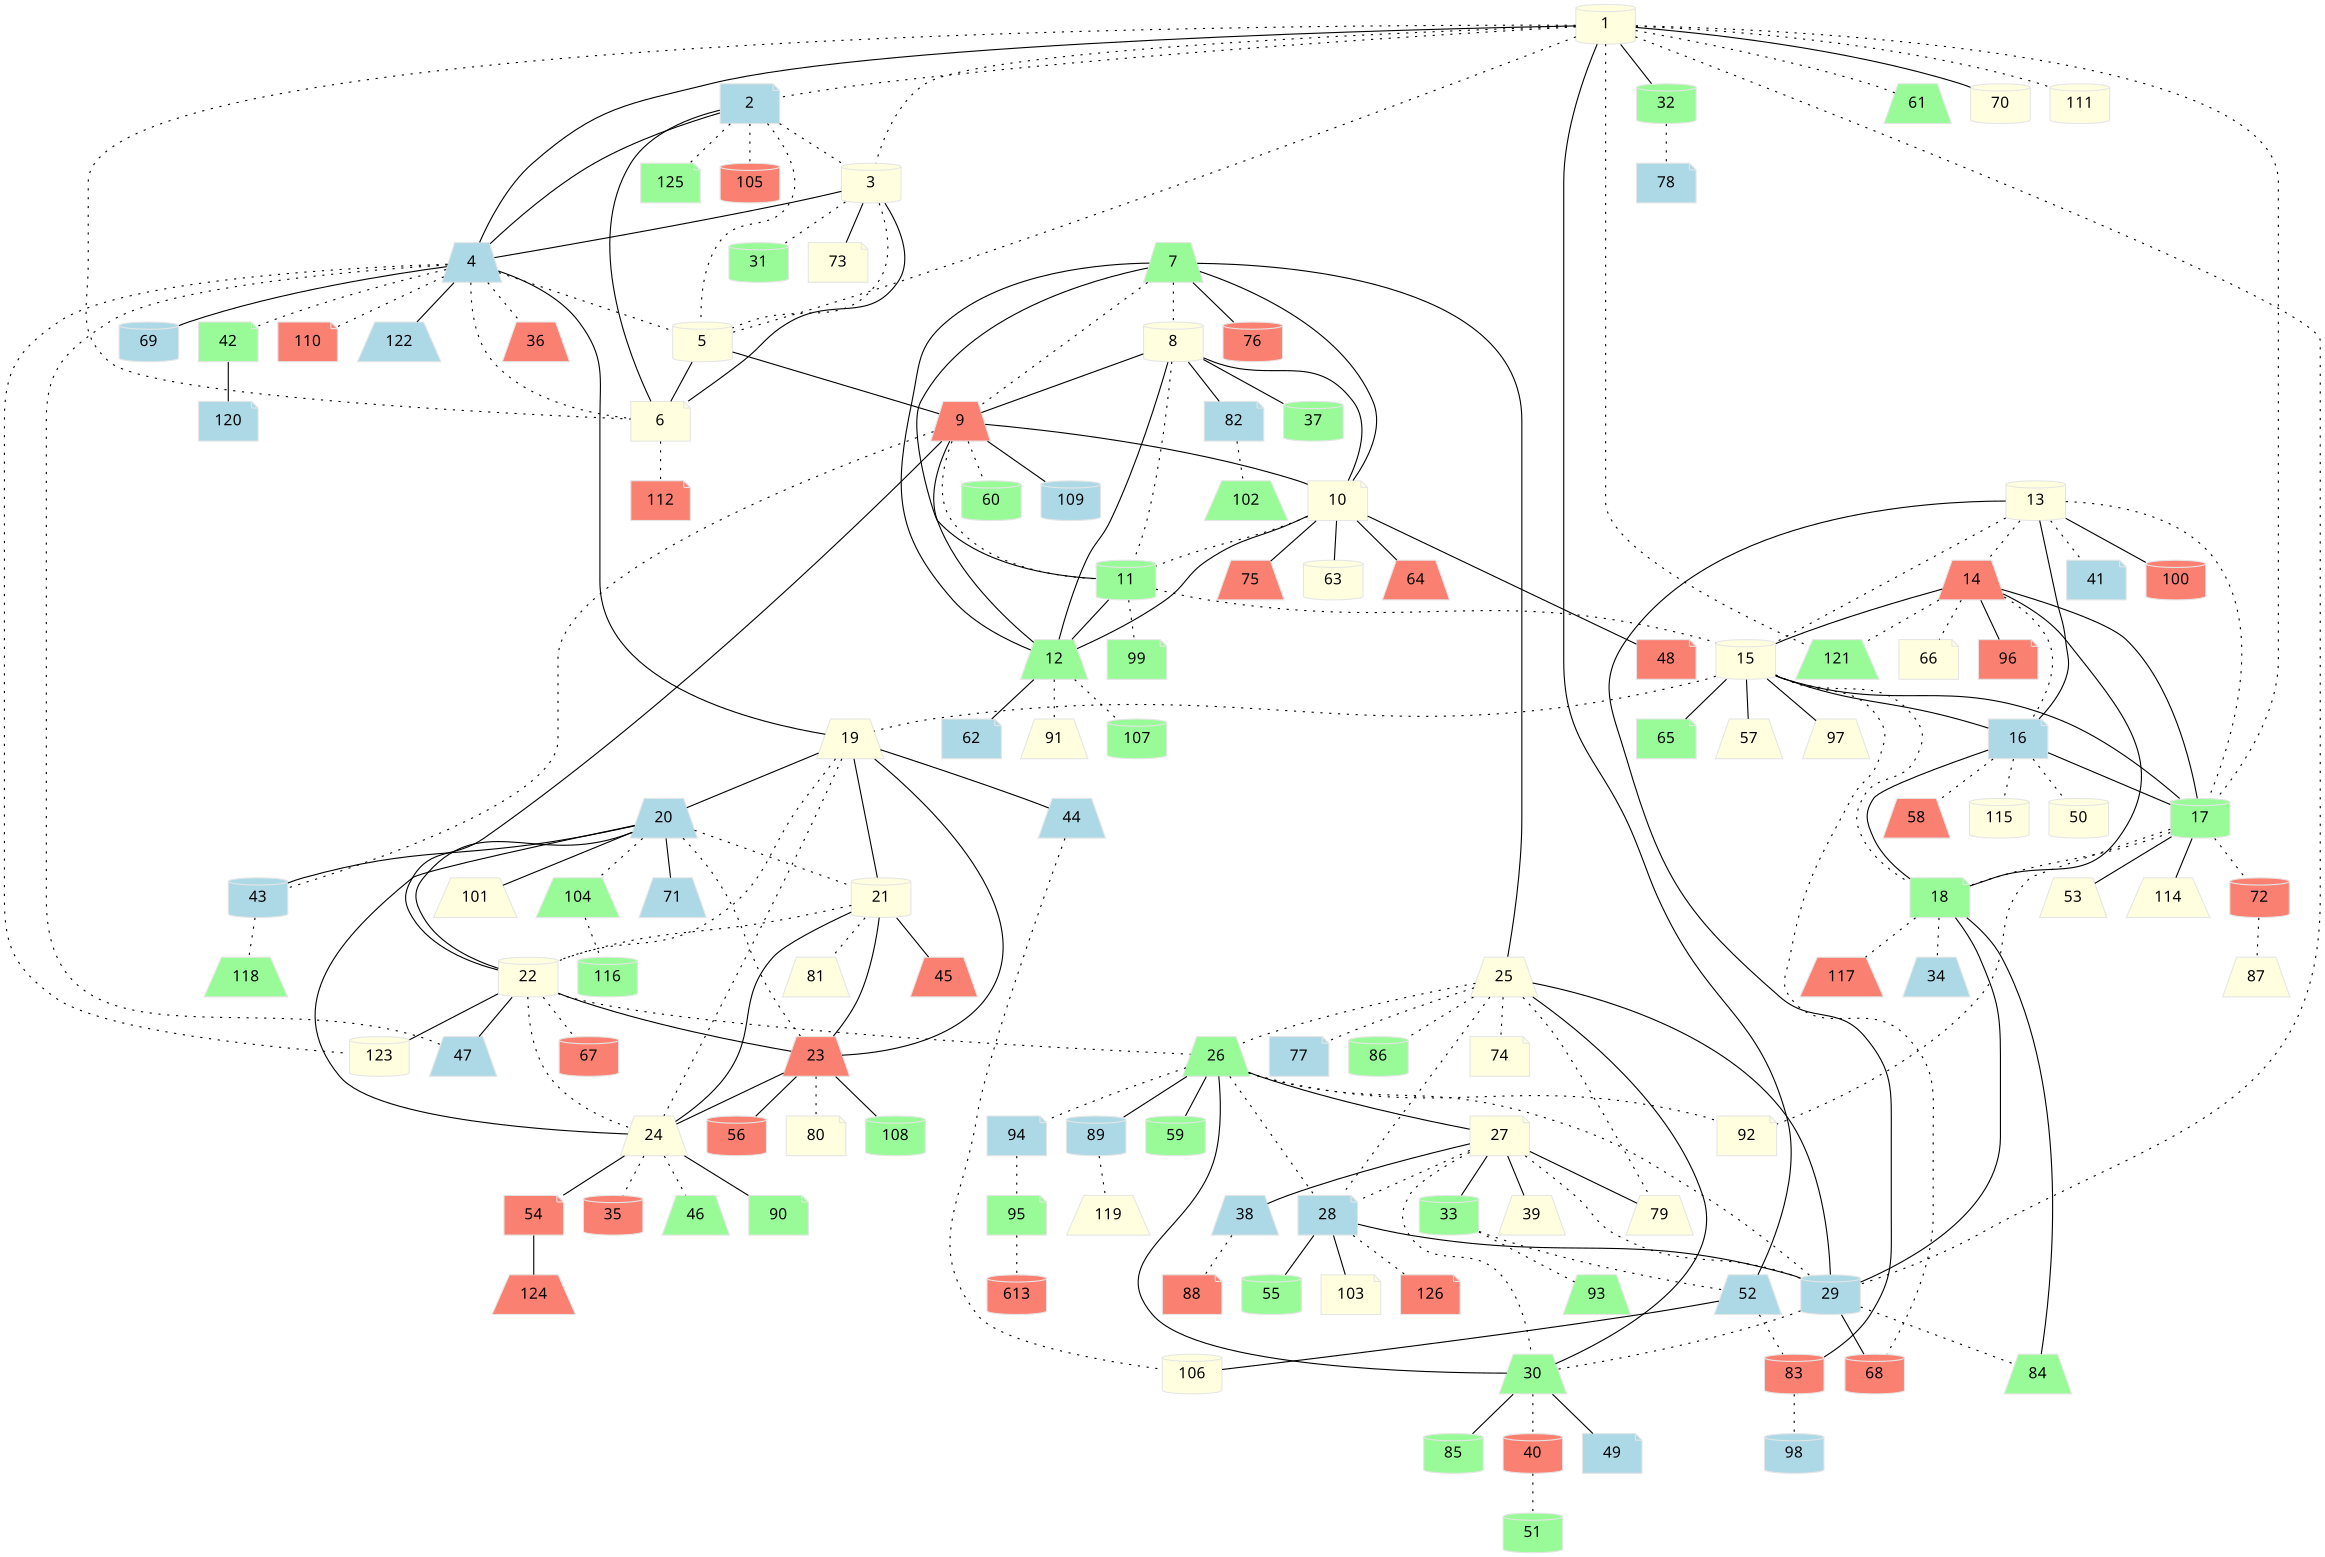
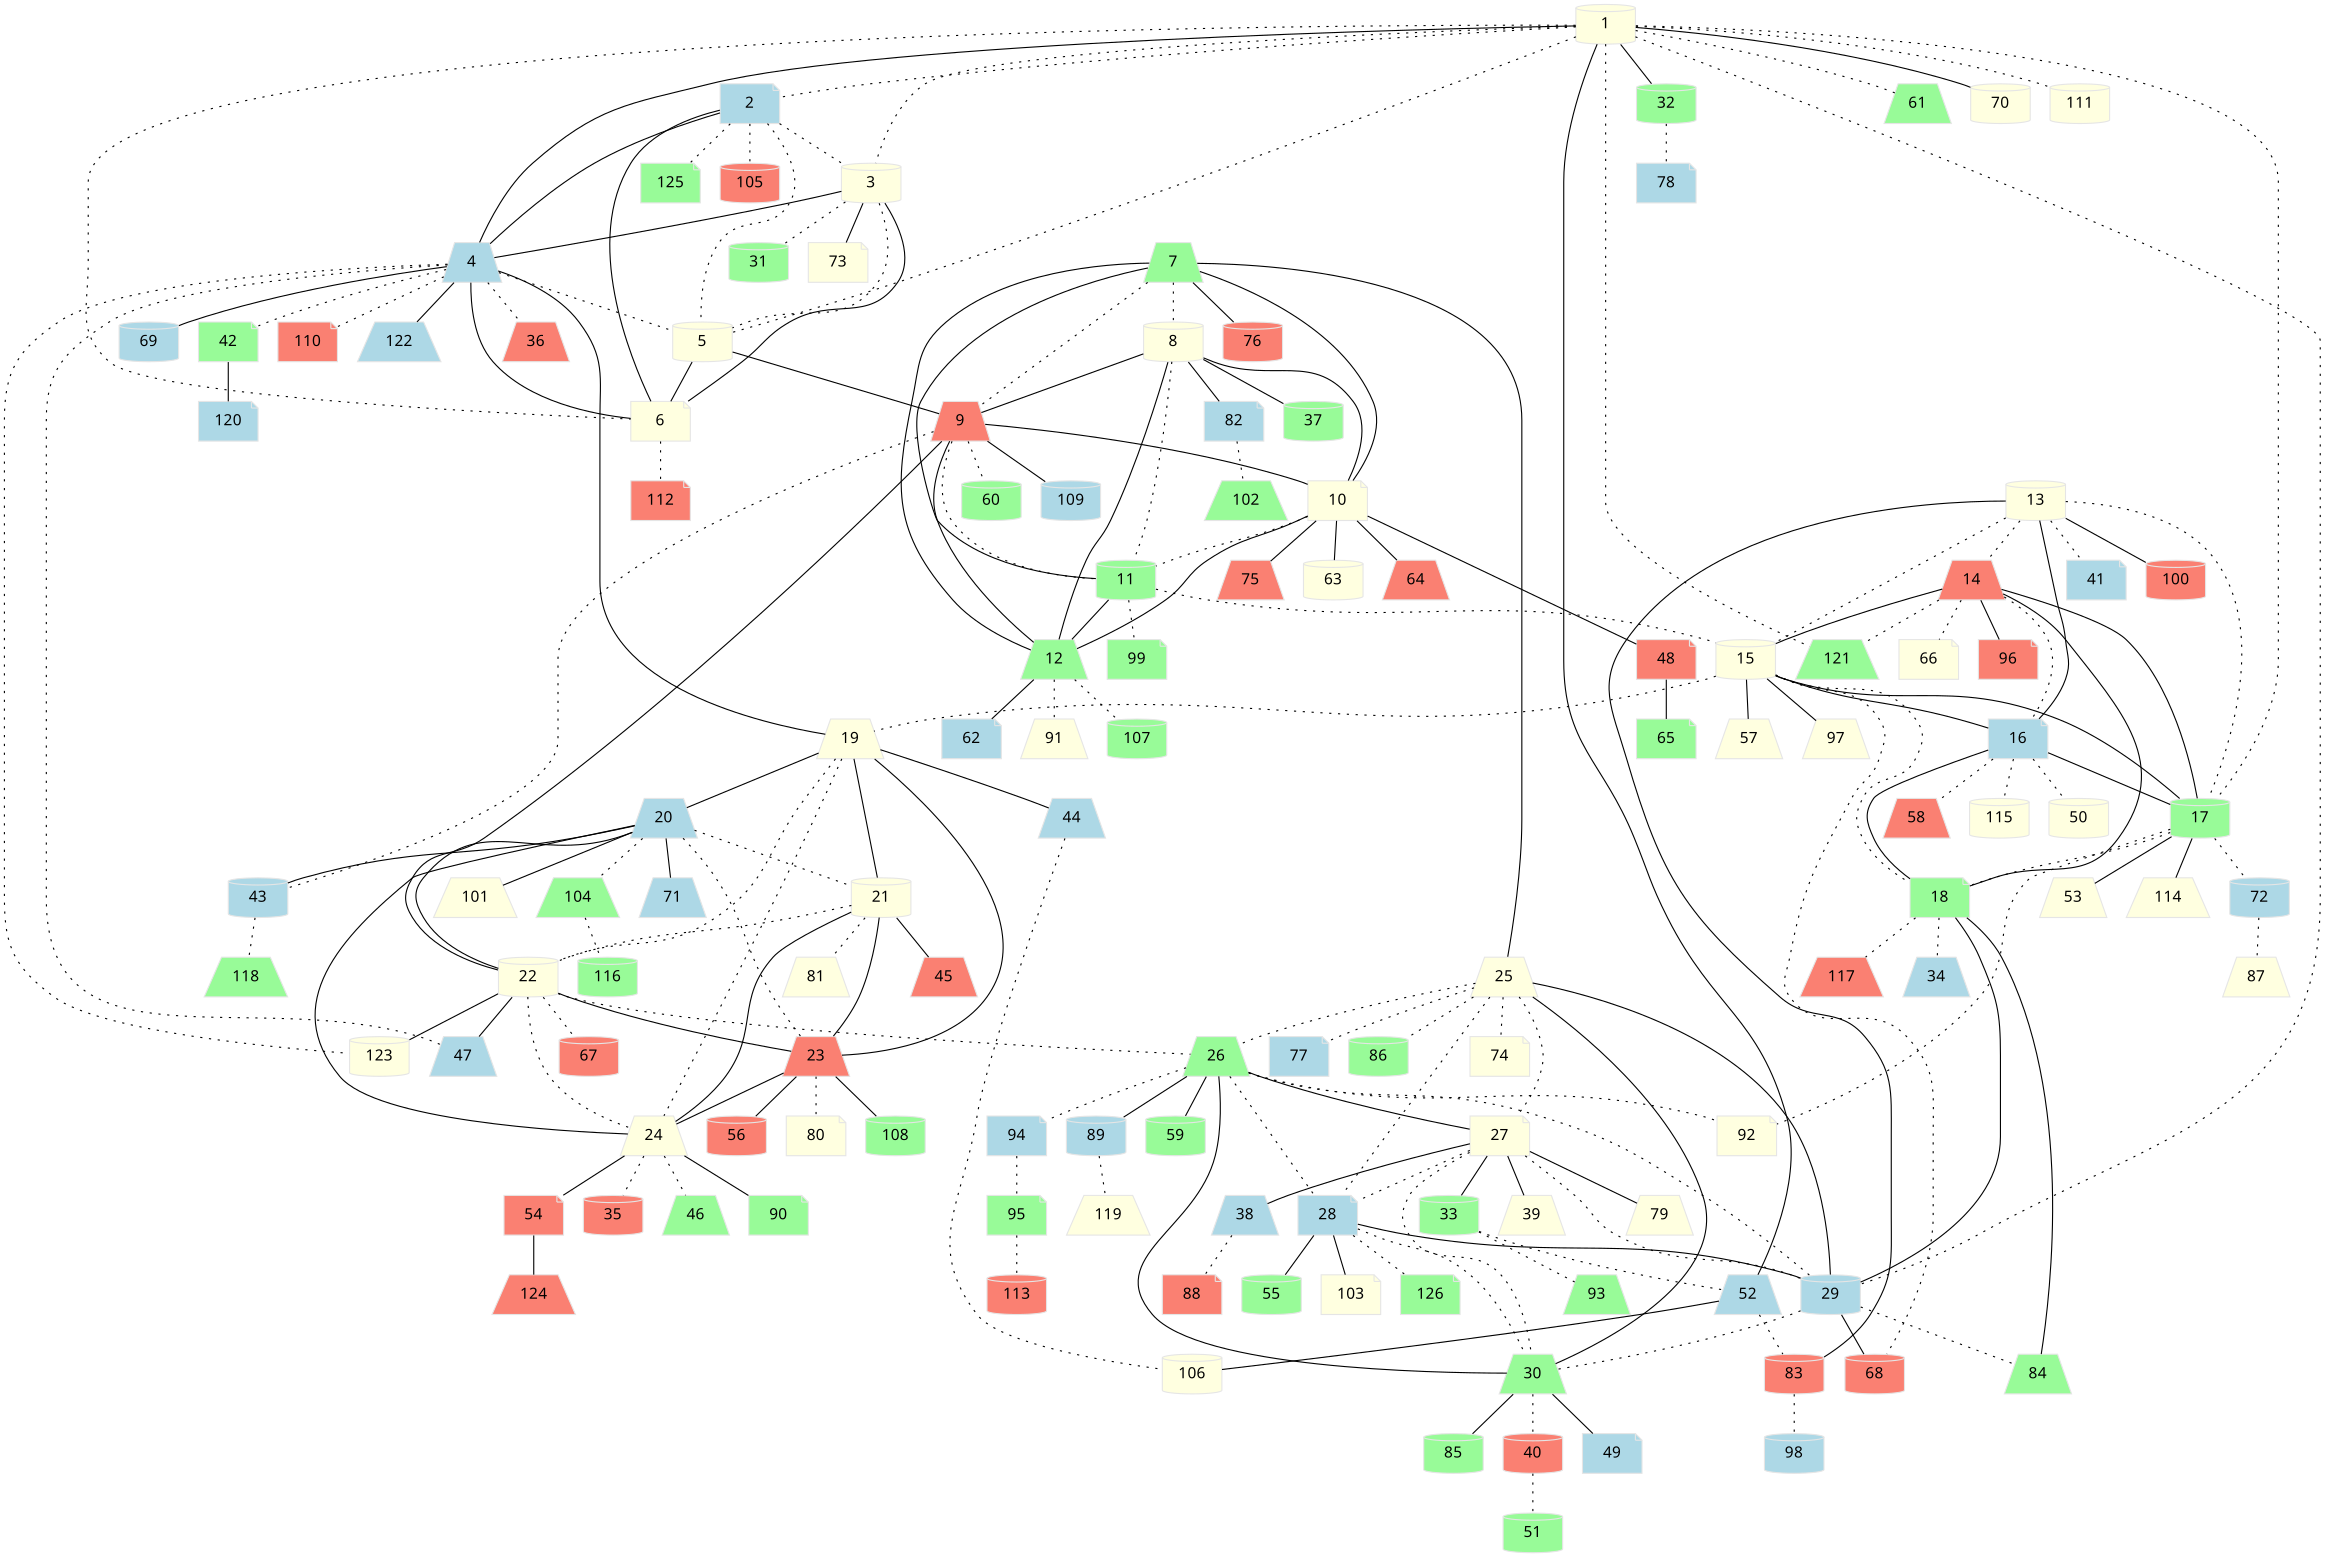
(519, 384) -> (519, 384)
(1706, 699) -> (1666, 699)
(2260, 898) -> (2260, 898)
(1588, 1088) -> (1543, 1057)
none -> (1460, 1267)
(1017, 1295) -> (1017, 1295)
(1430, 1295) -> (1430, 1295)
